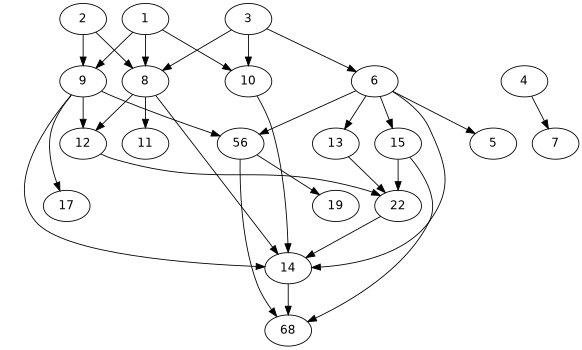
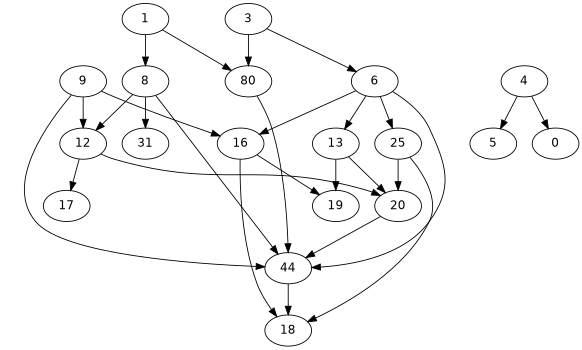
(83, 19) -> none
(118, 46) -> none
(202, 47) -> none
(248, 81) -> (248, 81)
(430, 110) -> (511, 109)
(50, 137) -> (76, 171)
(145, 144) -> (145, 144)
(241, 144) -> (241, 144)
(398, 144) -> (398, 144)
(556, 144) -> (556, 144)
none -> (336, 171)
(398, 206) -> (398, 206)
(288, 268) -> (288, 268)
(288, 331) -> (288, 331)
